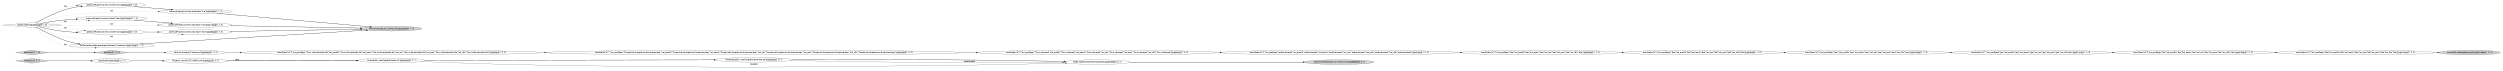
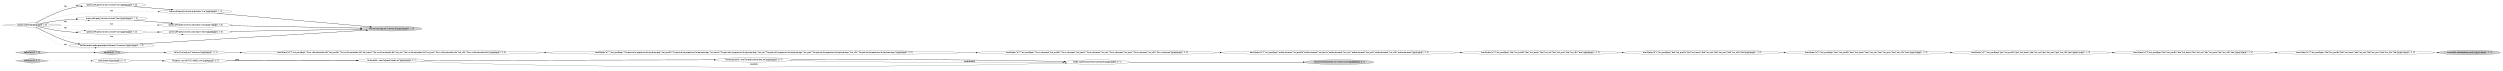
(70, 61) -> (70, 61)
